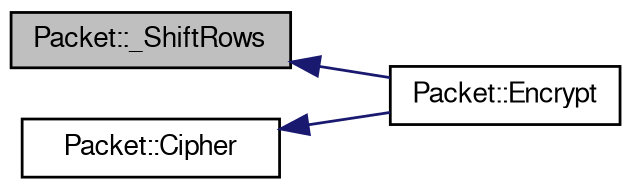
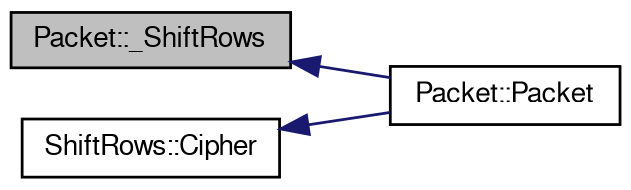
(505, 95) -> (505, 95)
(151, 148) -> (151, 148)
